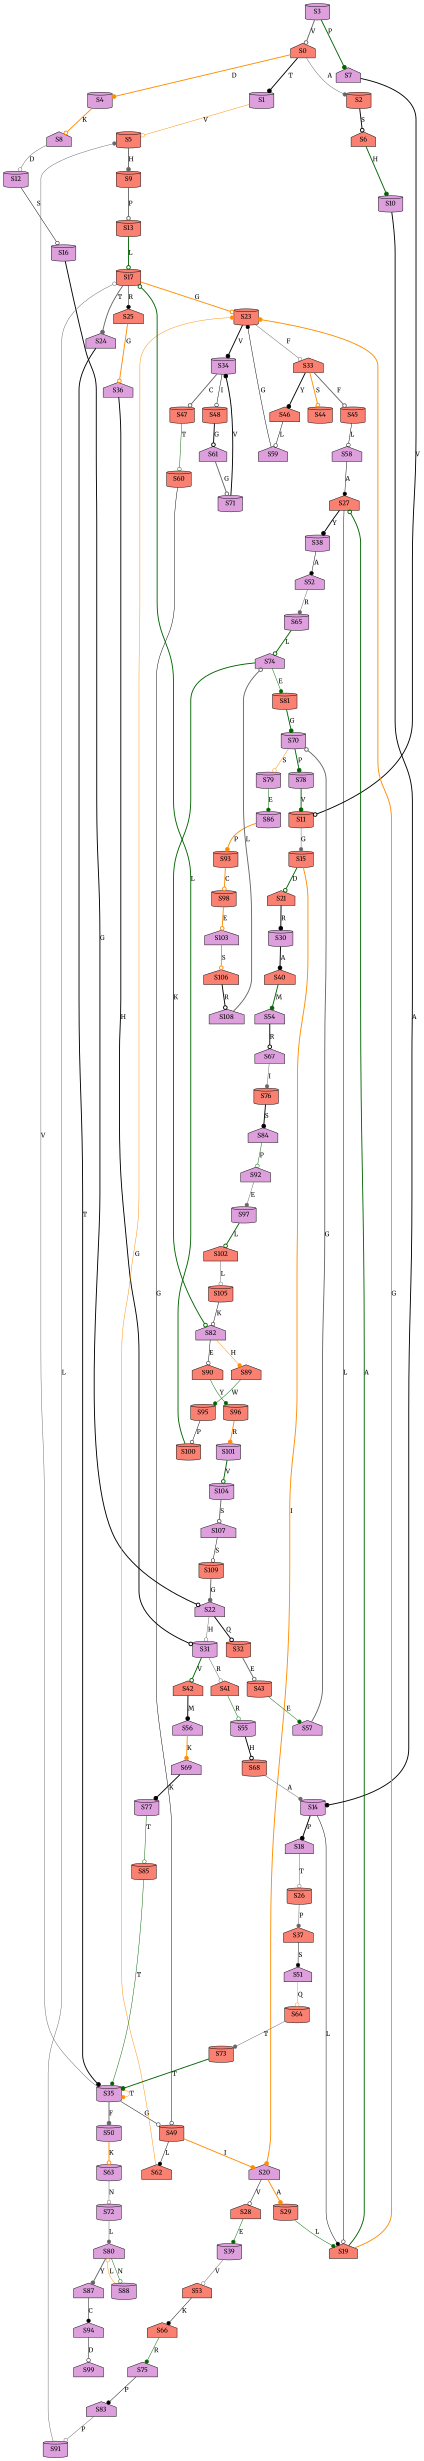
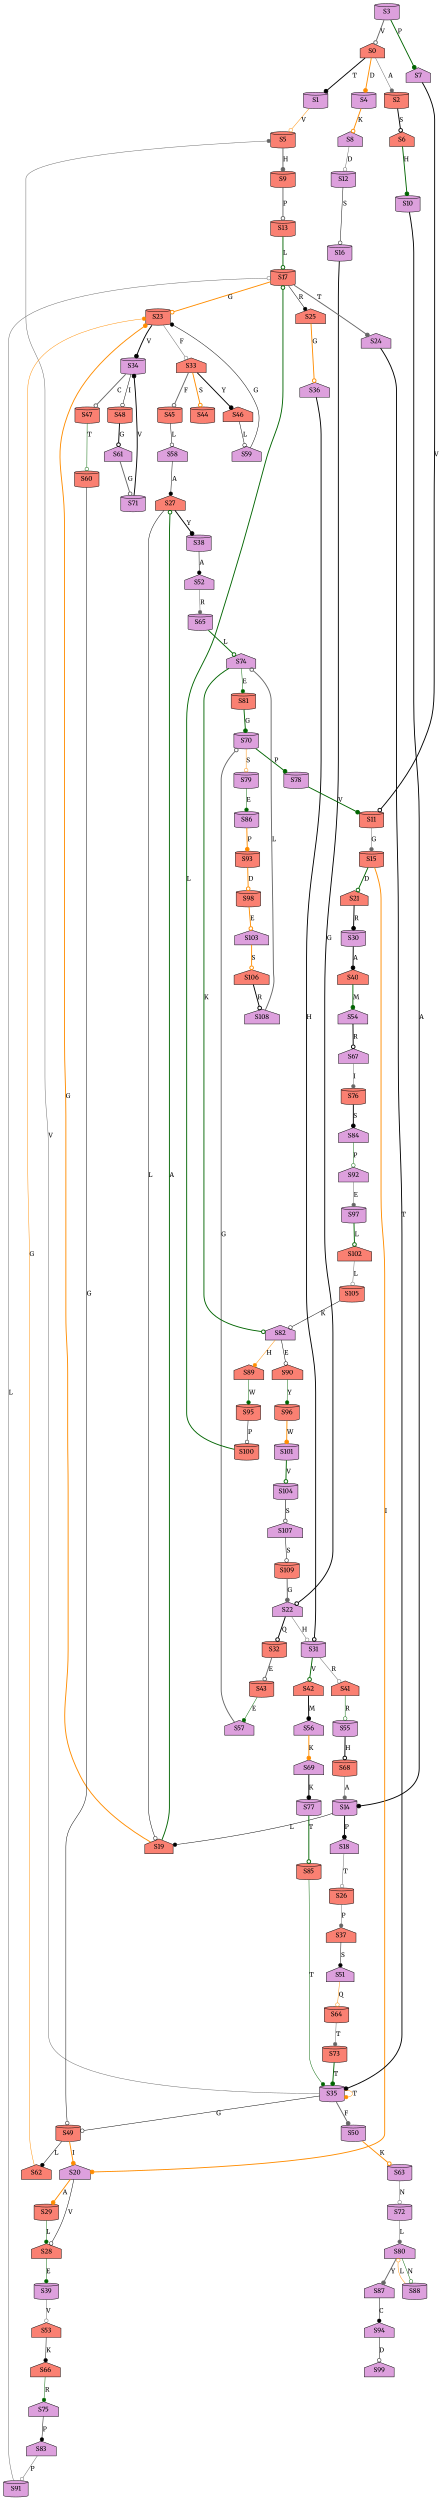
(228, 879) -> (251, 879)
(235, 1432) -> (290, 1432)
(145, 1838) -> (309, 1838)
(313, 2234) -> (46, 2230)
